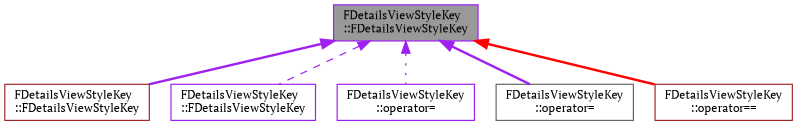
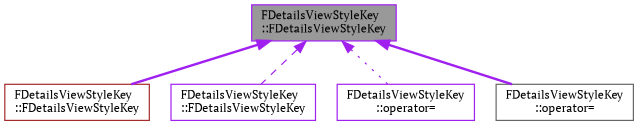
(724, 102) -> none
